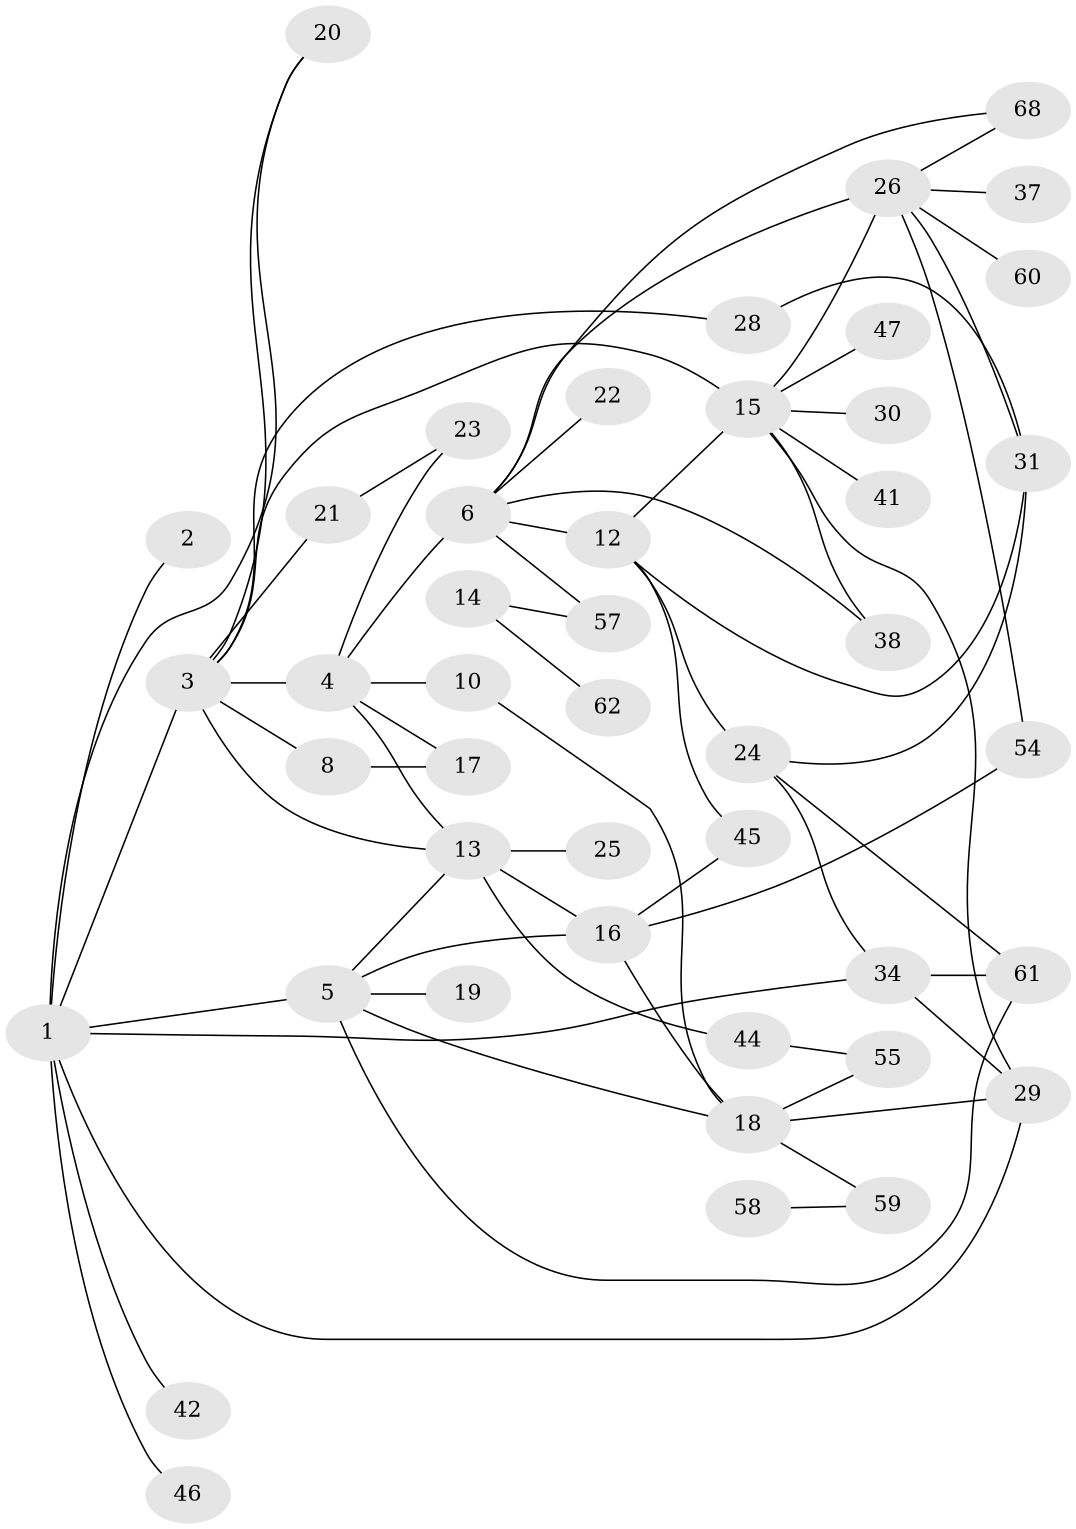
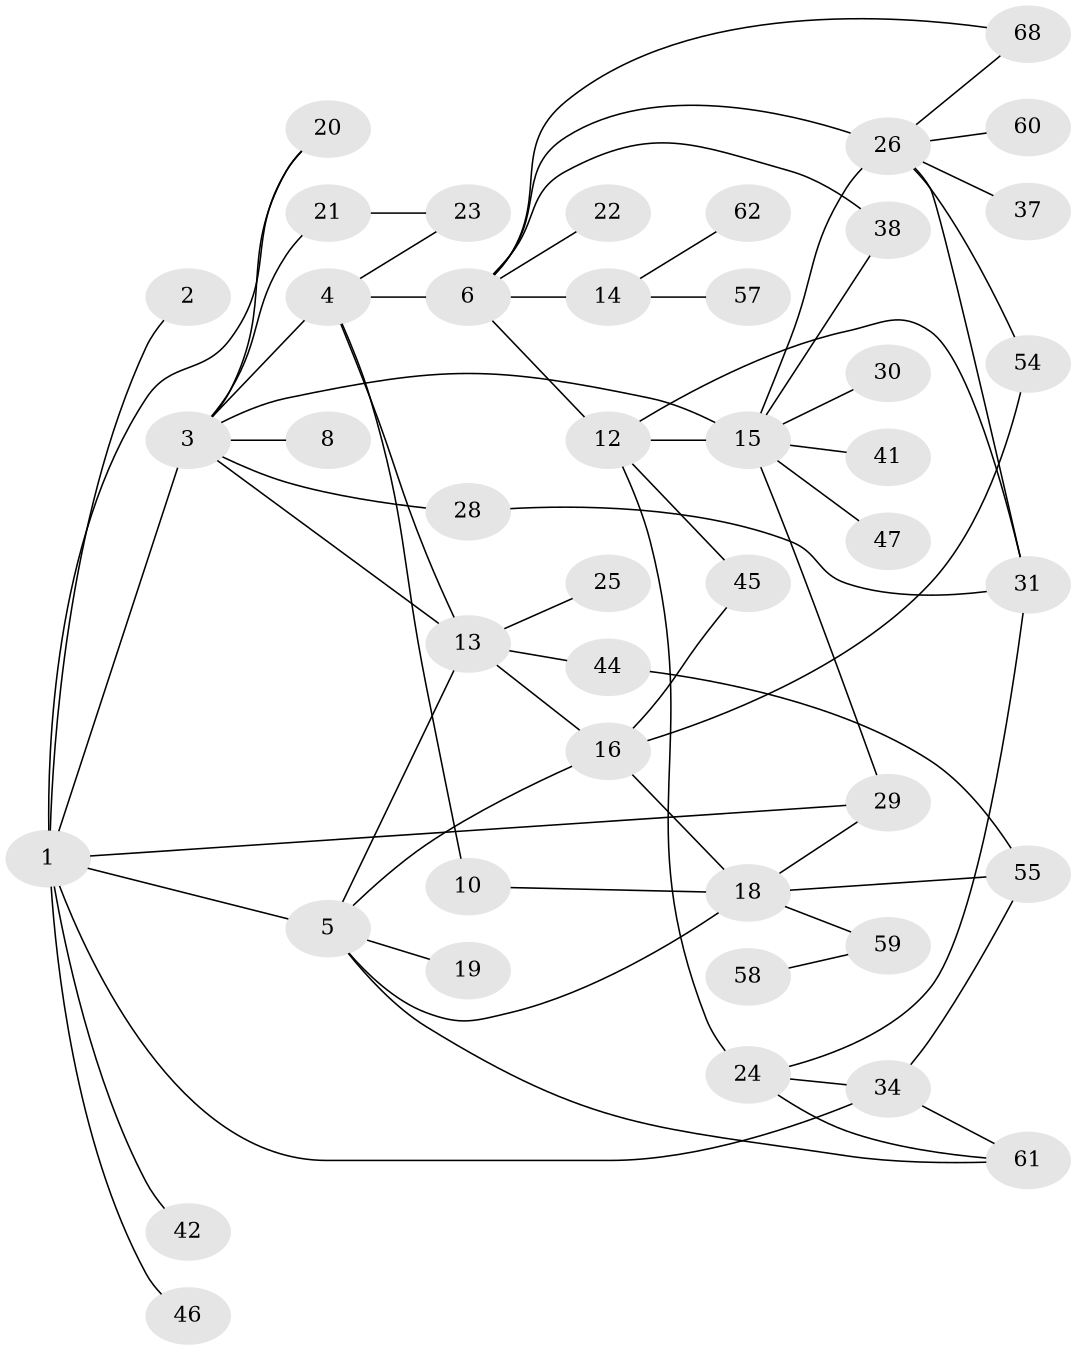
(538, 569) -> (538, 297)
(468, 767) -> none
(958, 1035) -> (965, 985)
